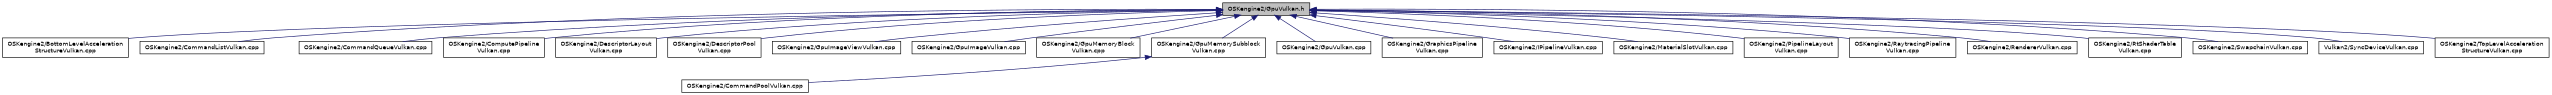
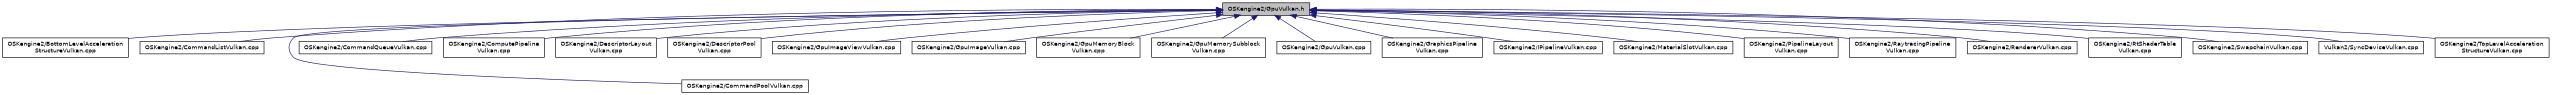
(977, 72) -> (289, 48)
